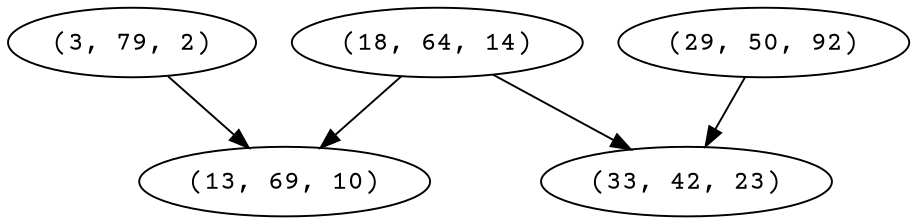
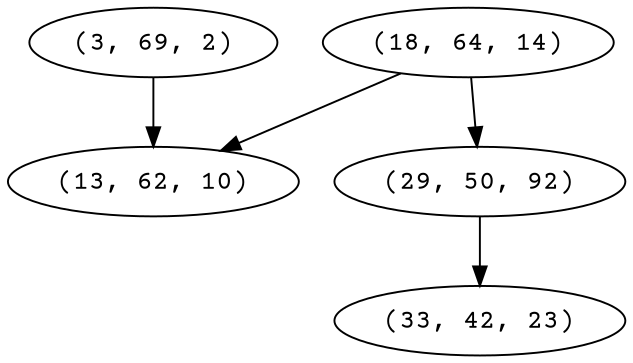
(132, 43) -> (153, 43)
(553, 107) -> (473, 103)
(285, 182) -> (153, 182)
